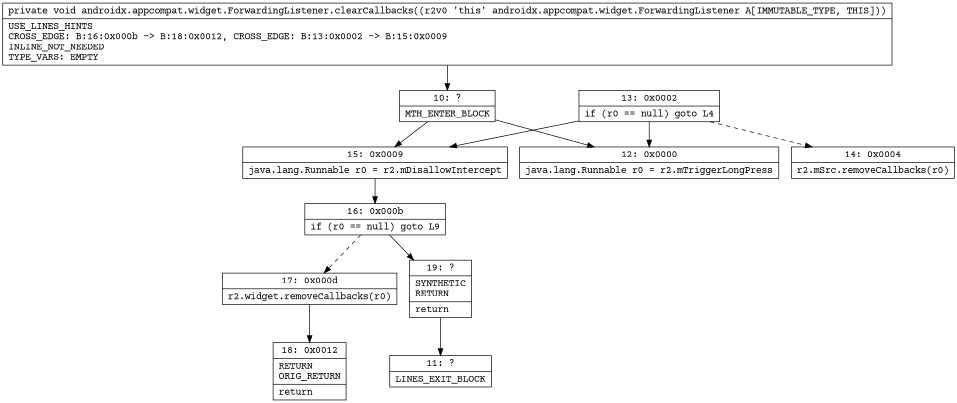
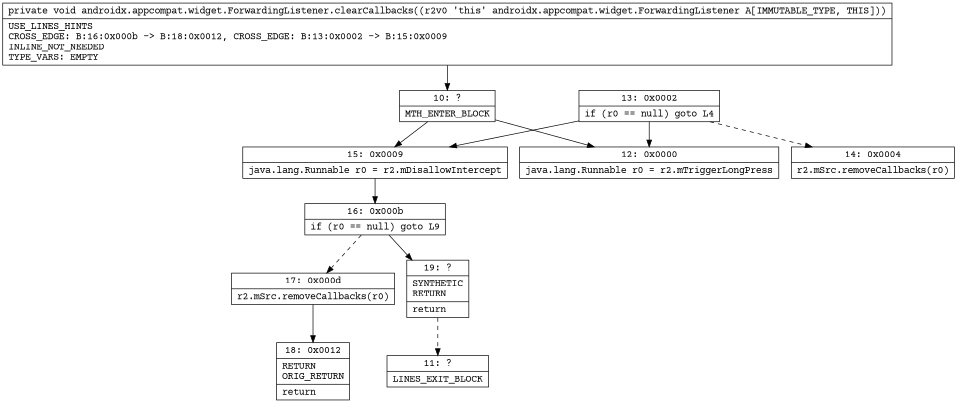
(310, 296) -> (313, 296)
(441, 333) -> (438, 333)
